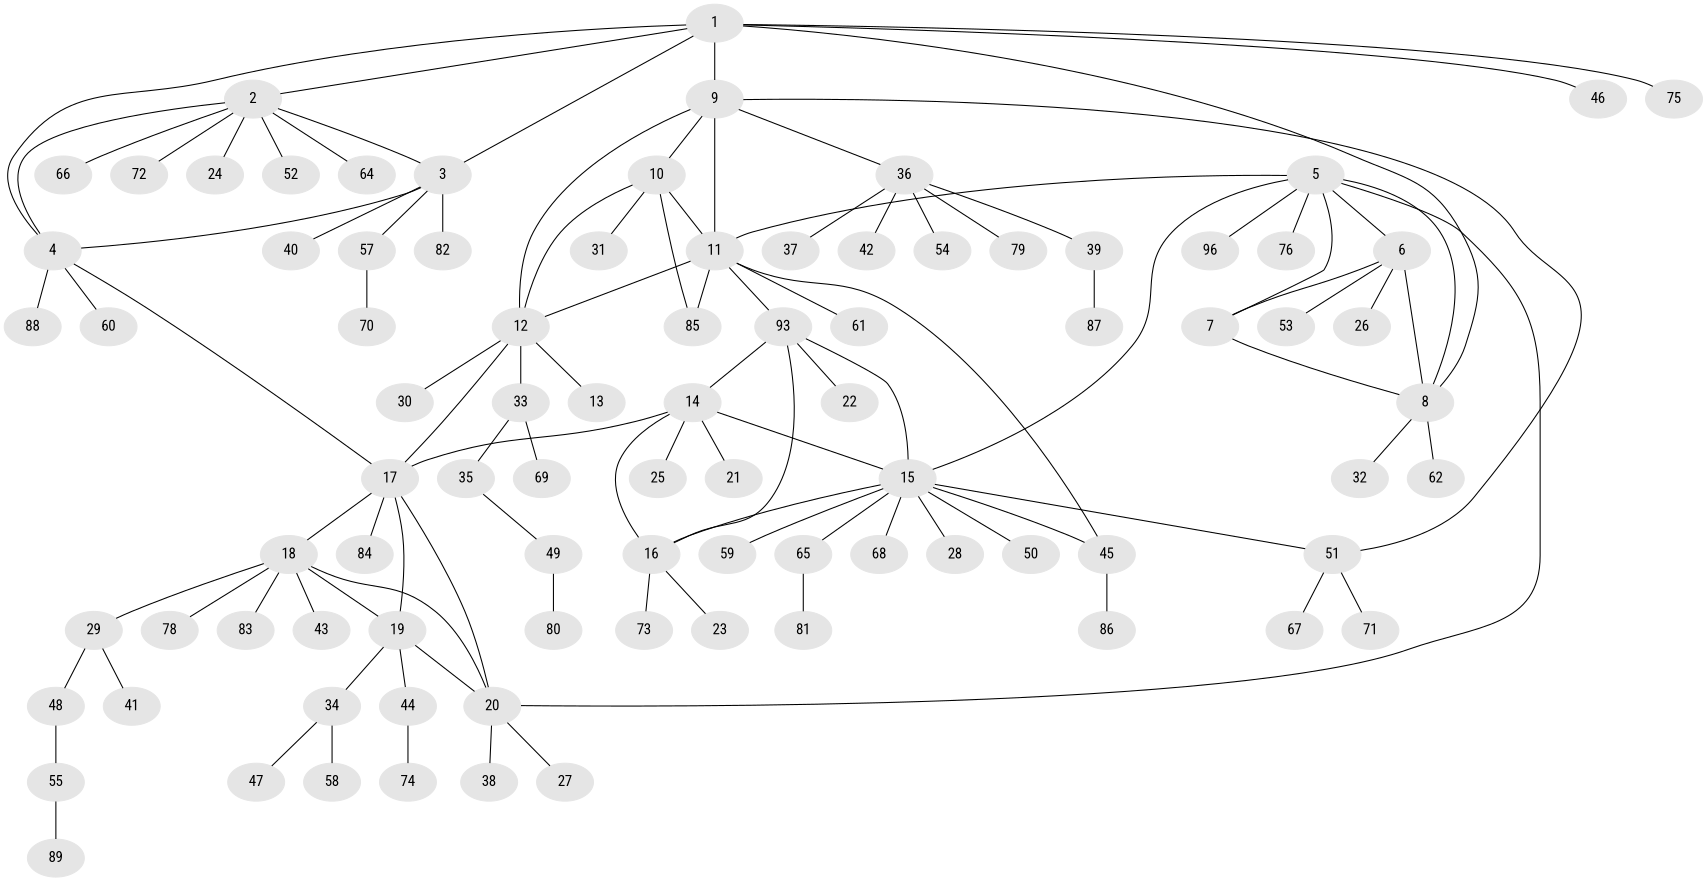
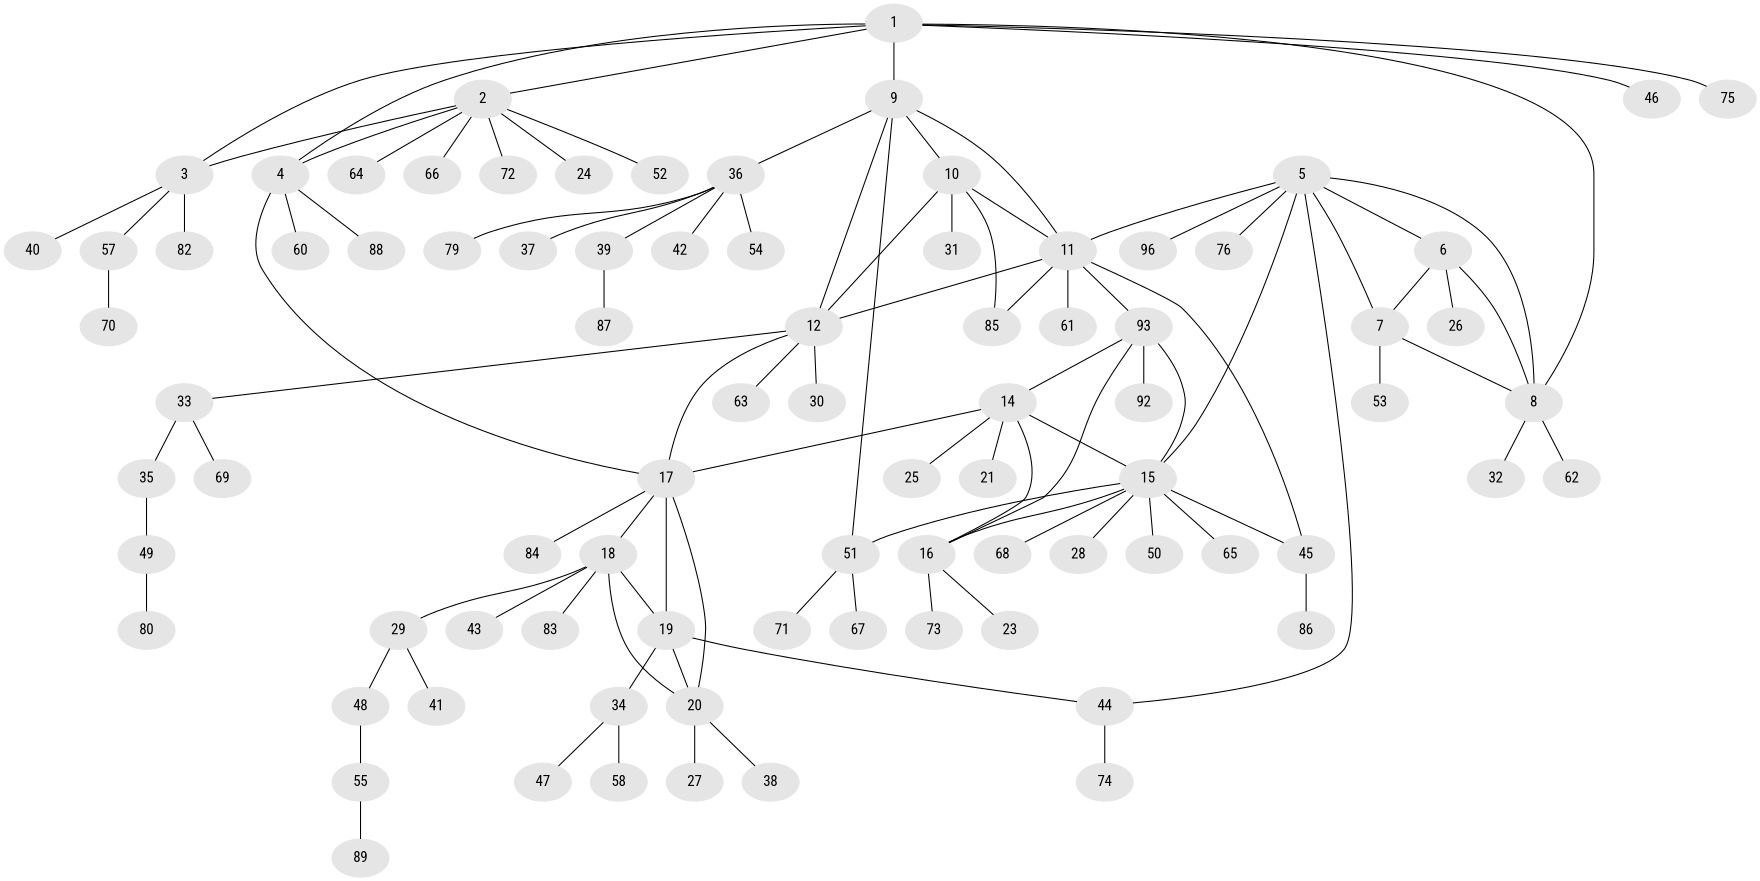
(253, 228) -> none
(1344, 289) -> (1380, 365)
(597, 403) -> (741, 403)
(850, 403) -> (1144, 403)
(727, 554) -> none
(170, 630) -> none
(803, 630) -> none
(1293, 674) -> (1349, 531)
